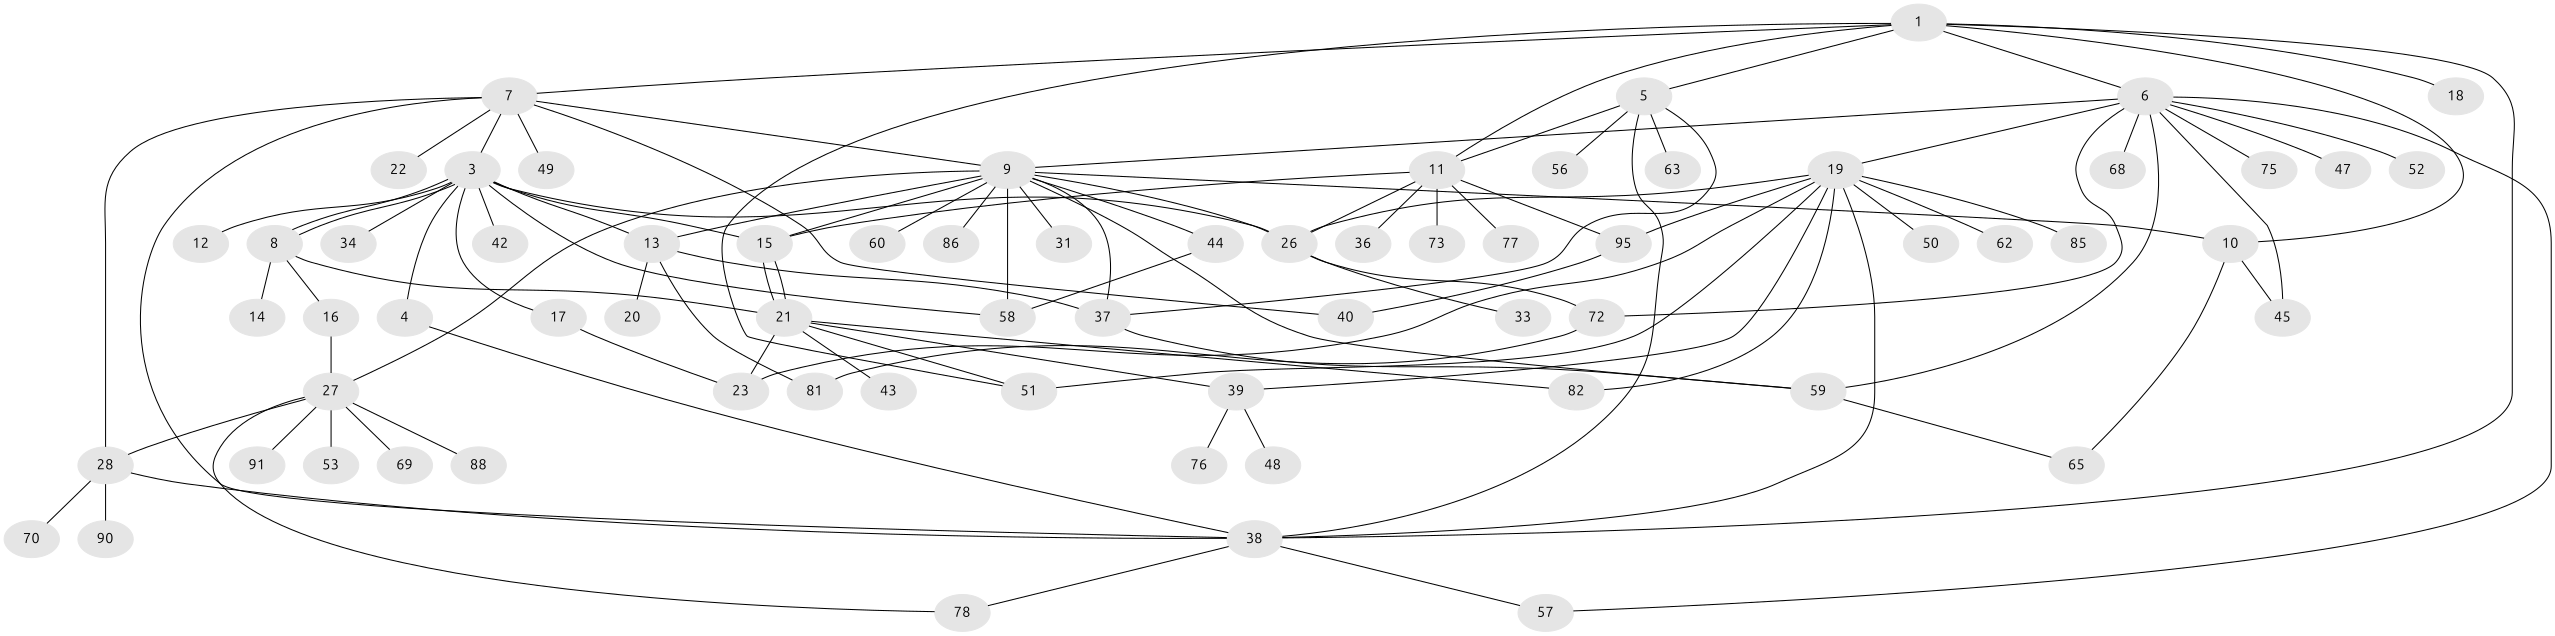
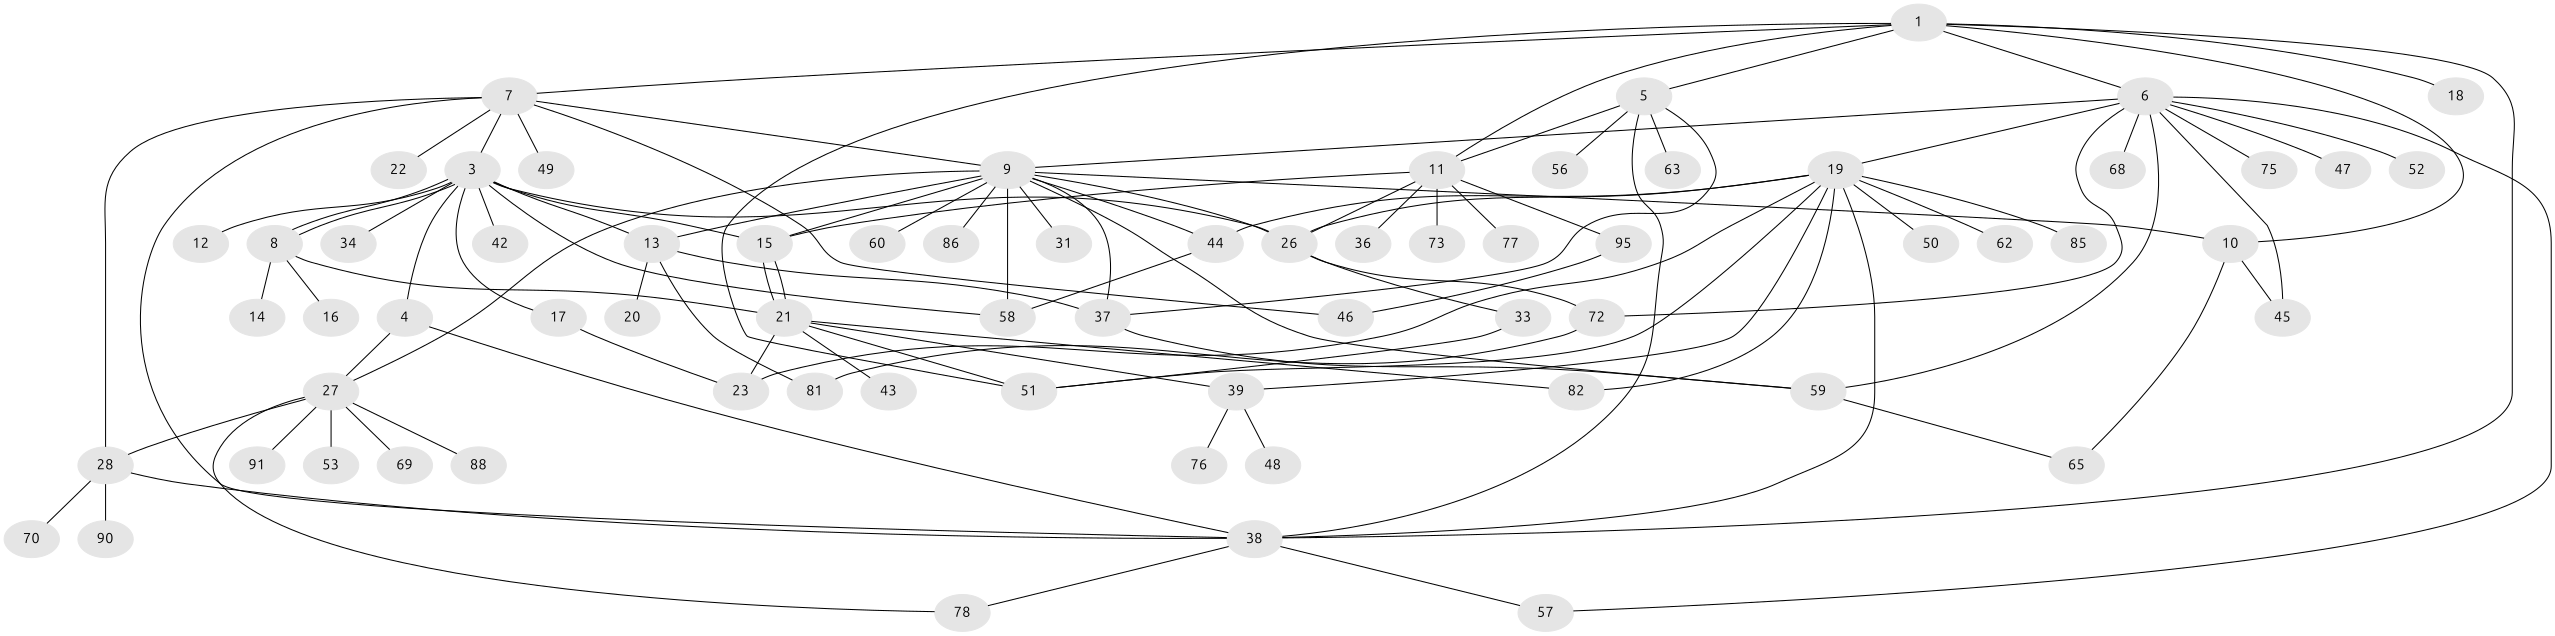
(1744, 199) -> (1420, 197)
(1346, 318) -> (1346, 318)
(331, 355) -> (368, 355)
none -> (1347, 355)
